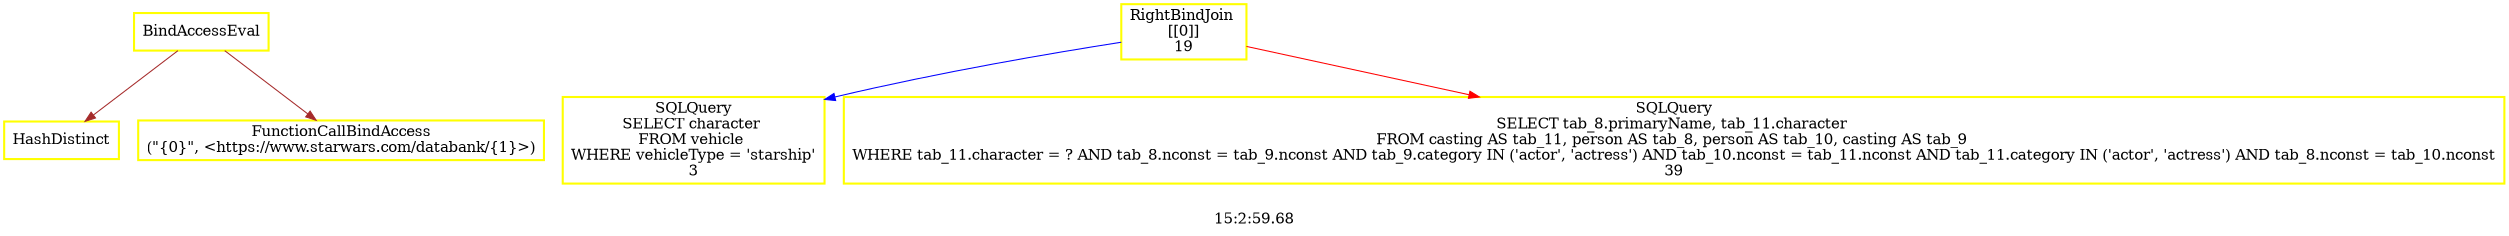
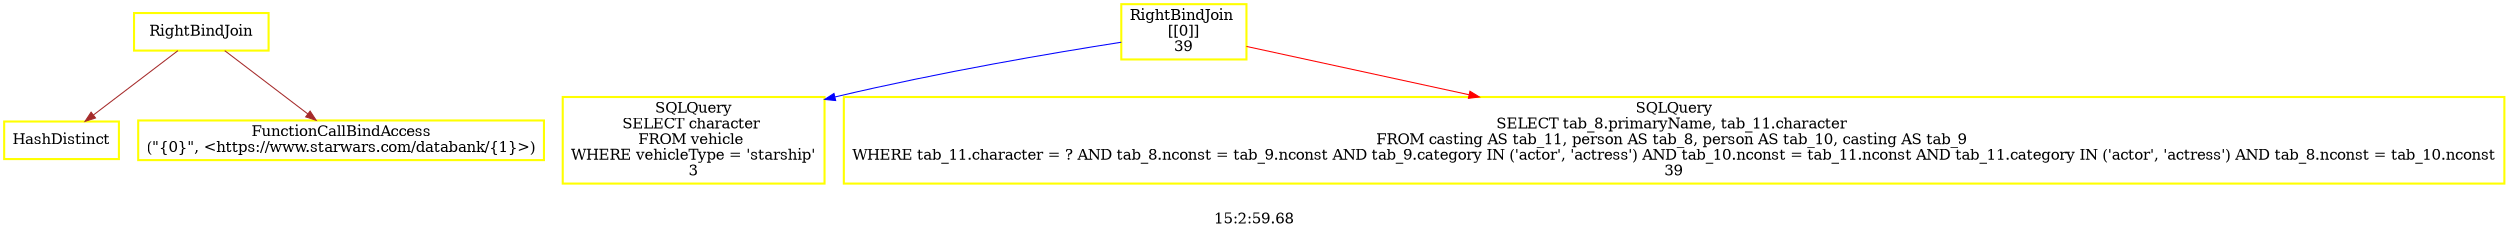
(201, 32) -> (201, 32)
(1184, 32) -> (1184, 32)
